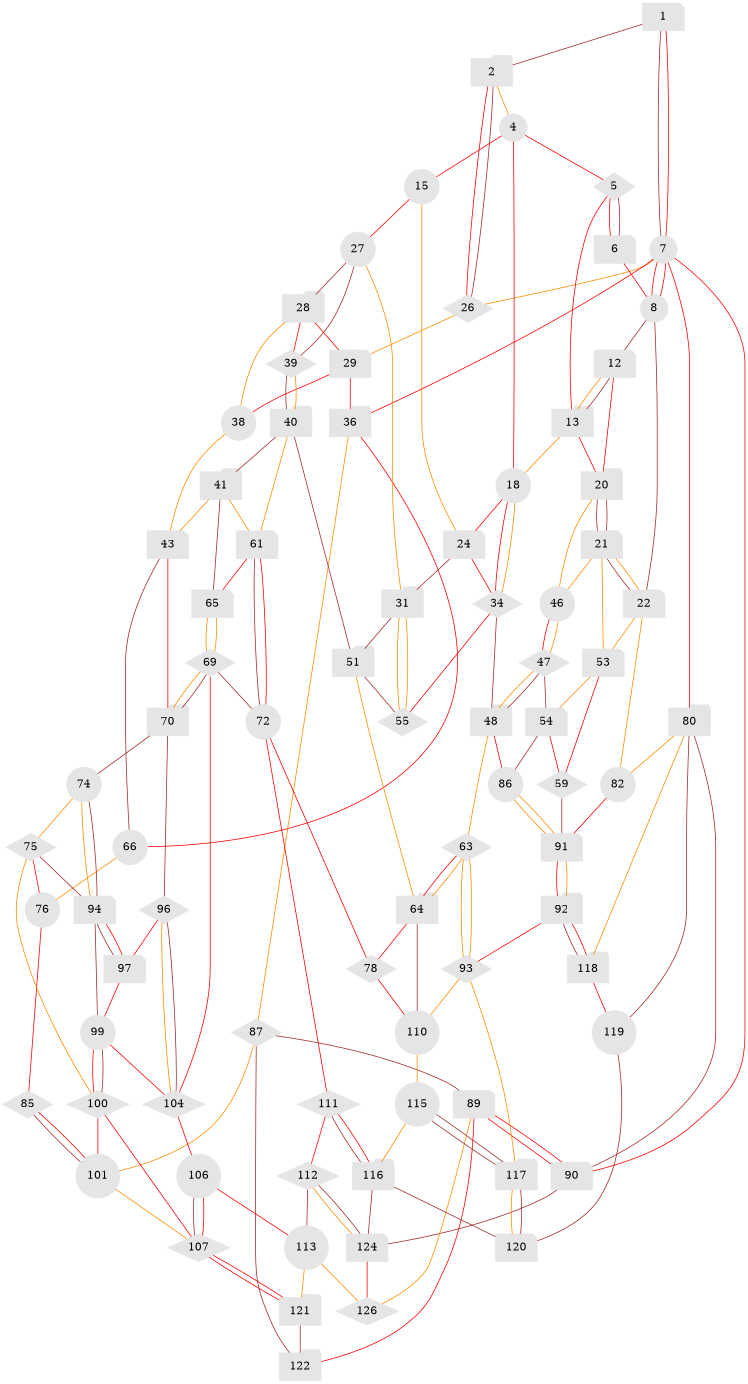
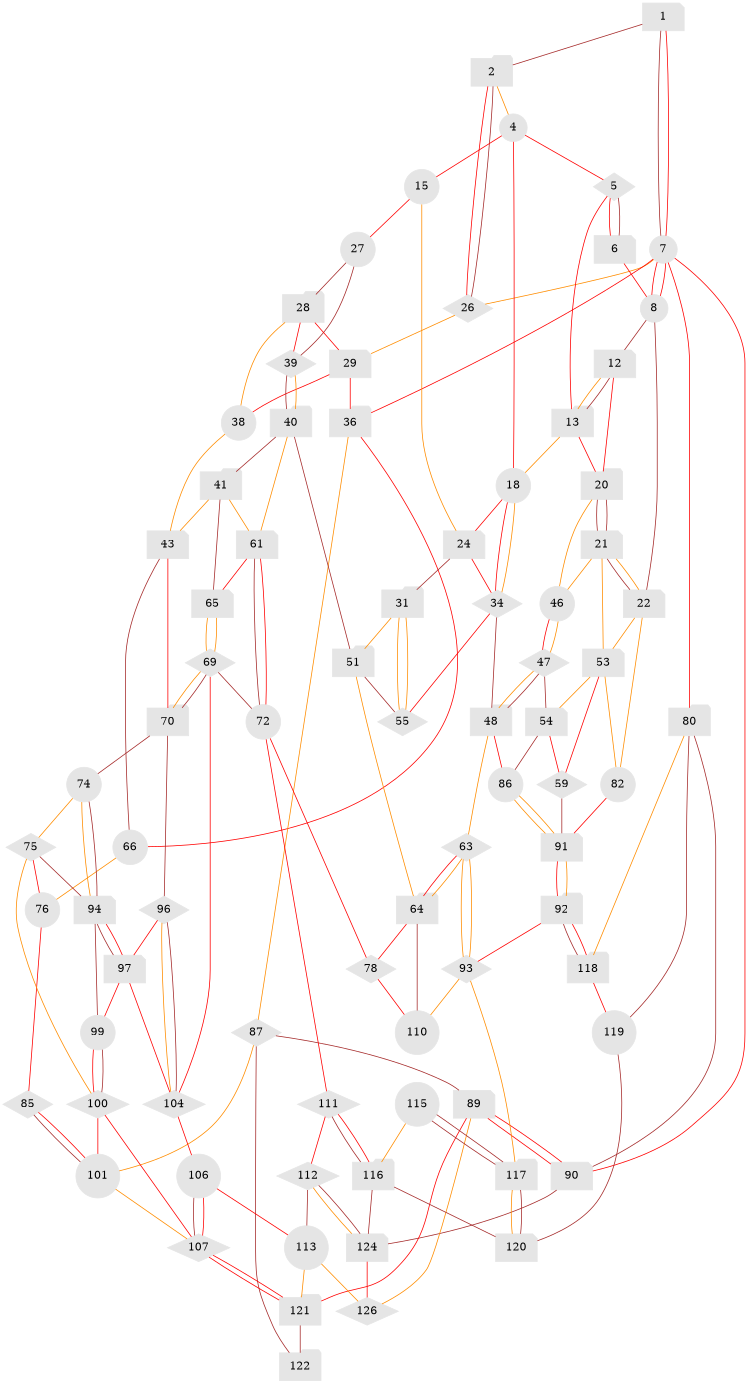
(393, 426) -> none
(378, 633) -> (378, 633)
(653, 754) -> (610, 722)
(417, 1064) -> none
(137, 1070) -> (150, 1038)
(443, 1272) -> (423, 1228)
